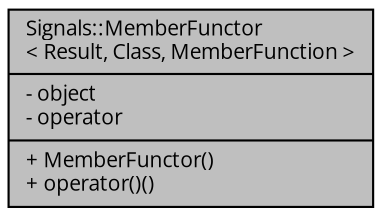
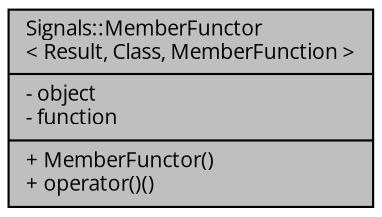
(75, 118) -> (72, 118)
